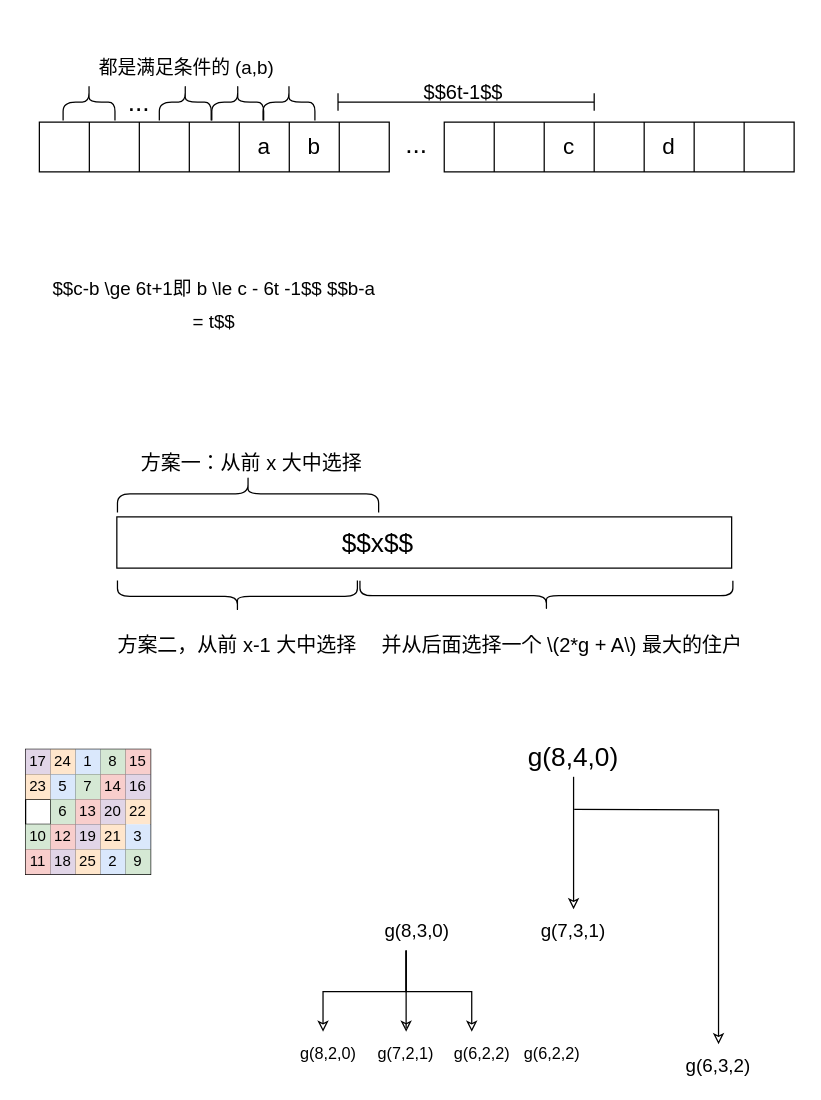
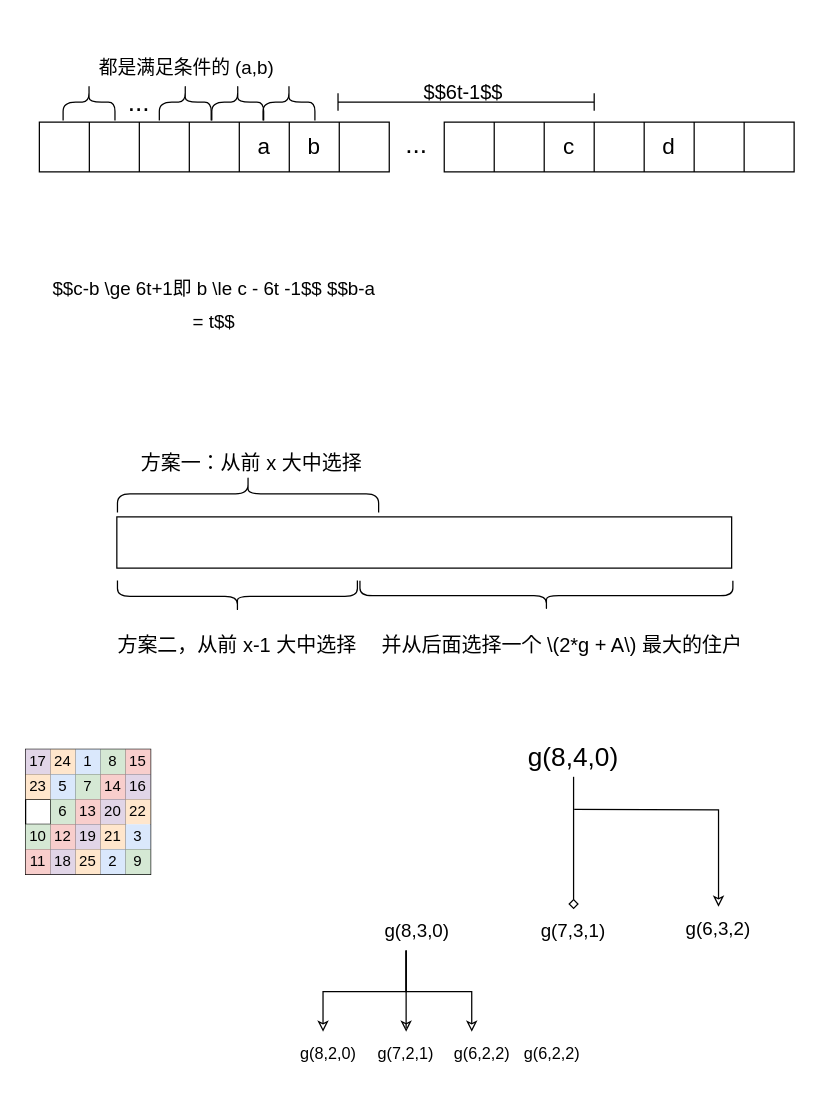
(378, 543) -> none
(574, 899) -> (574, 898)
(719, 1065) -> (719, 928)
